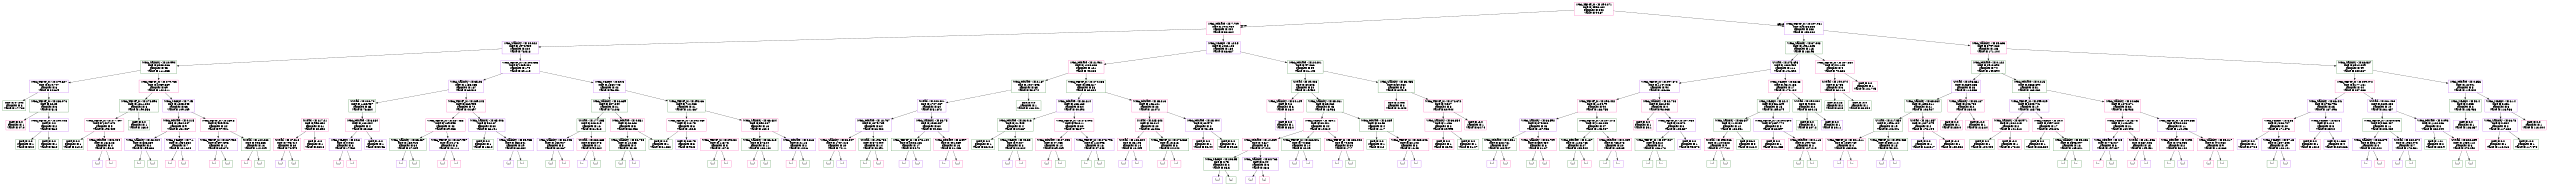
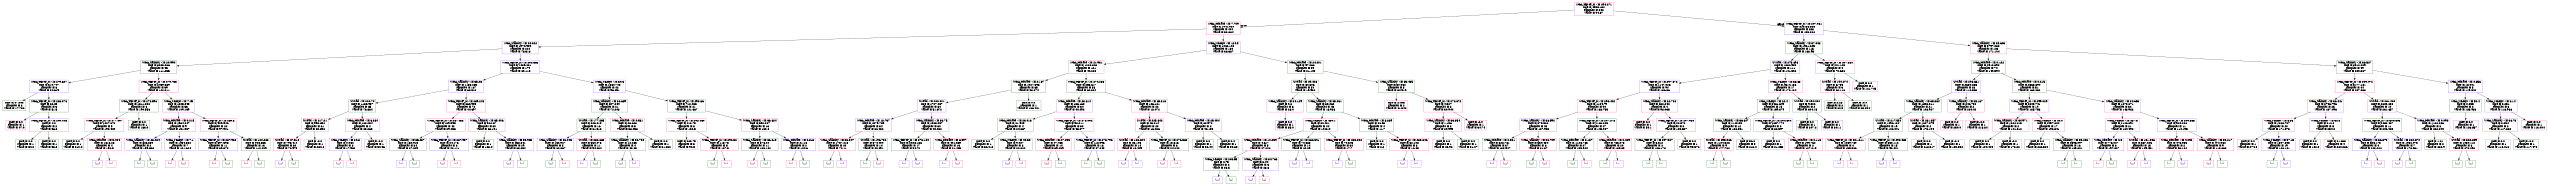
none -> (339, 115)
(673, 135) -> (702, 134)
(1203, 144) -> (1203, 144)
